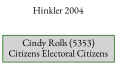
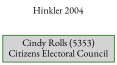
(59, 49) -> (59, 49)
